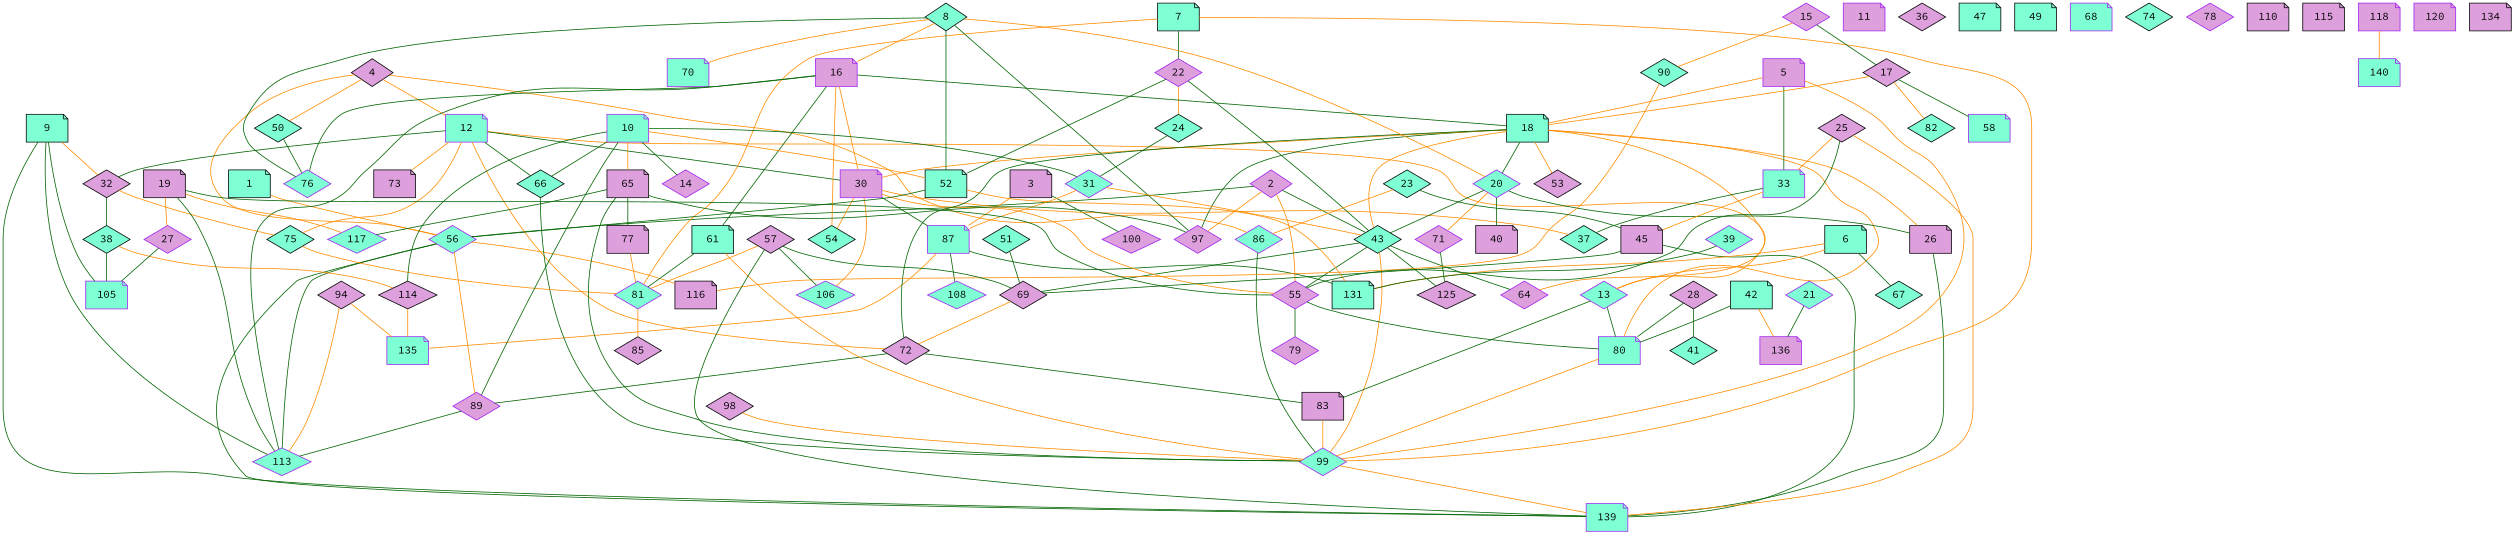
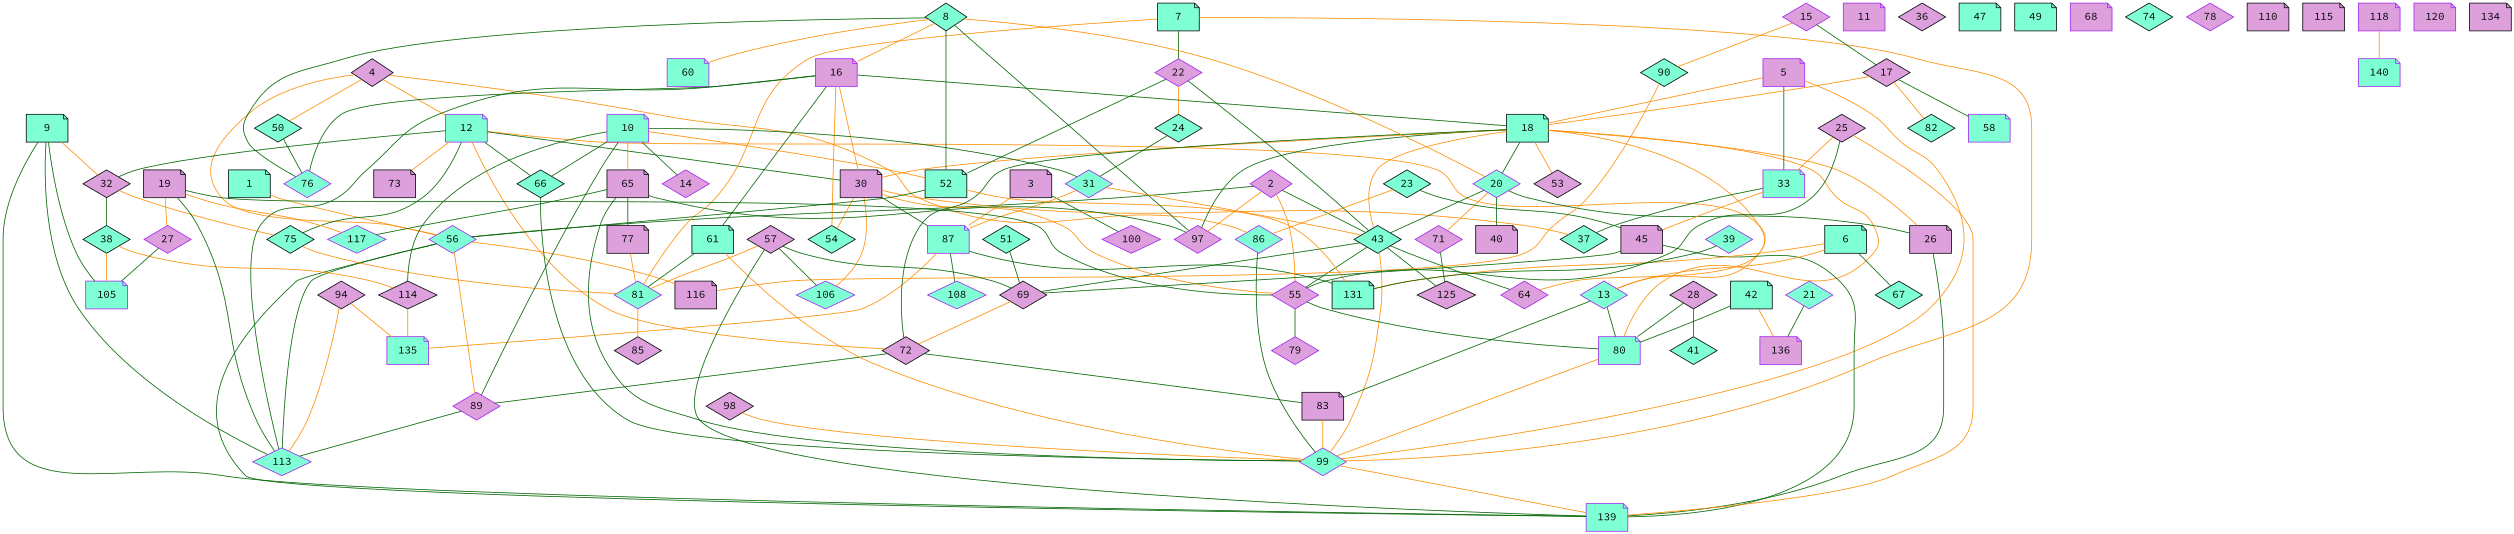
(2091, 17) -> (2091, 17)
(688, 73) -> (688, 73)
(861, 184) -> (861, 184)
(397, 211) -> (397, 211)
(107, 267) -> (107, 267)
